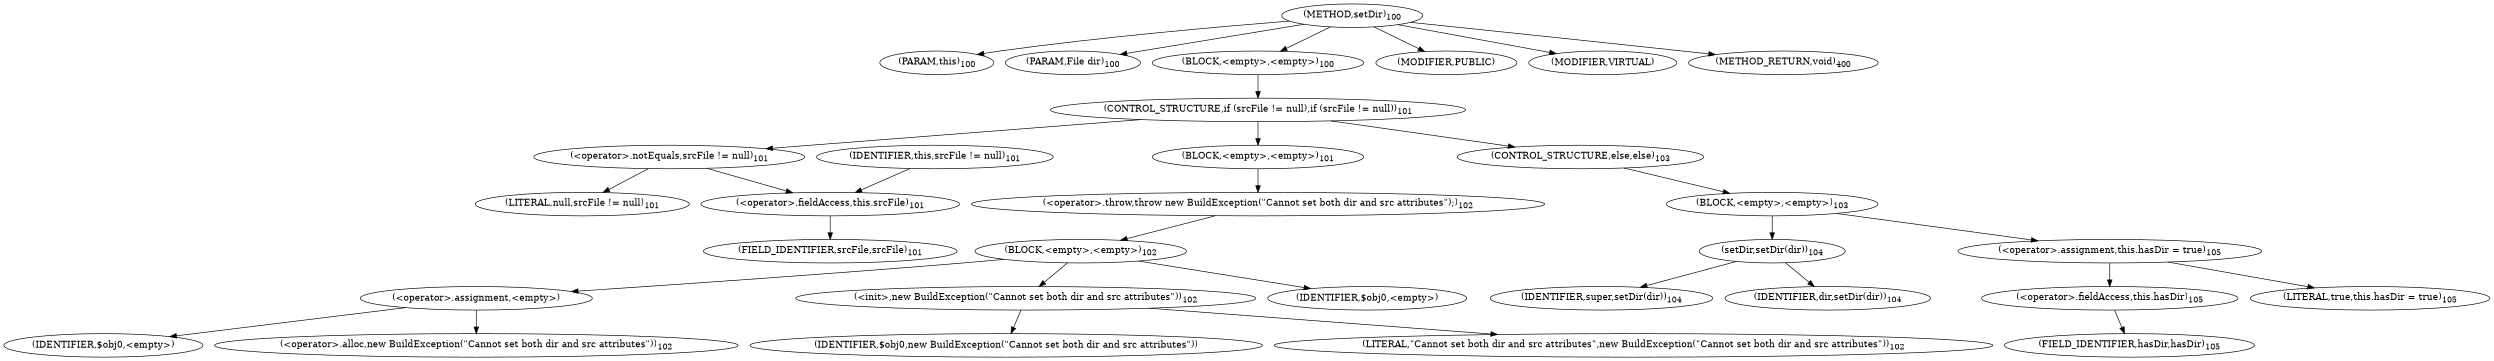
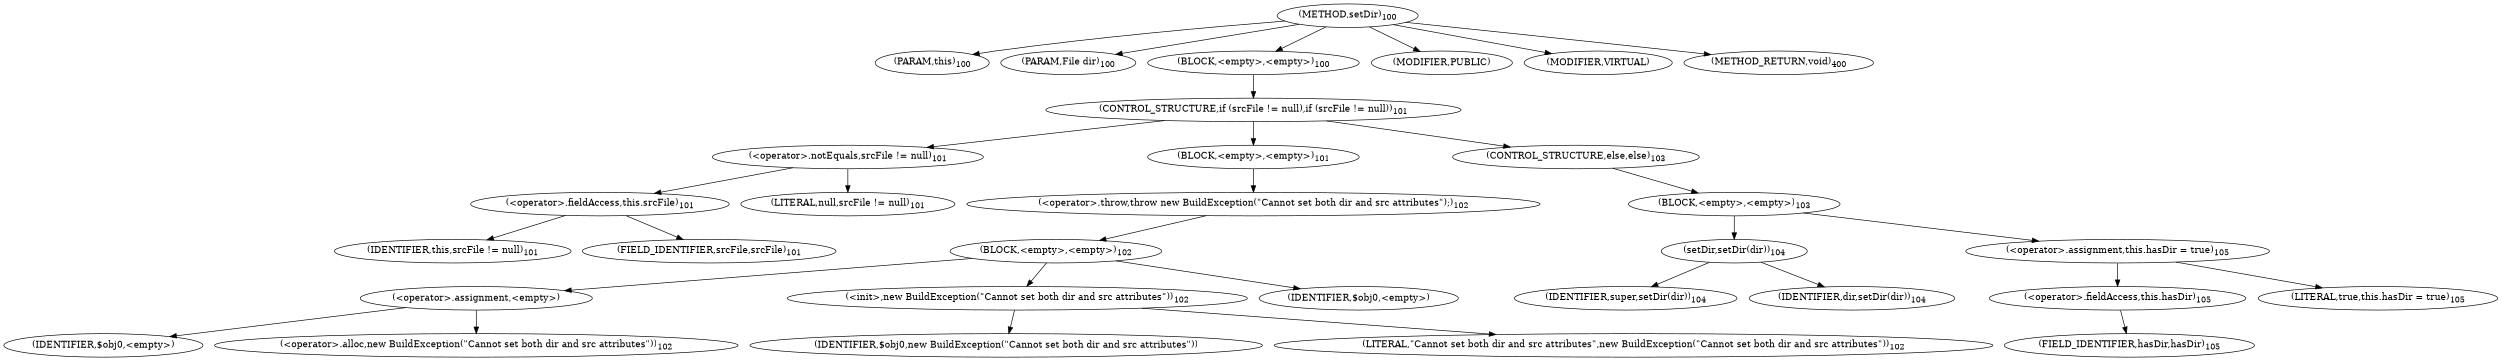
(886, 179) -> (529, 227)
